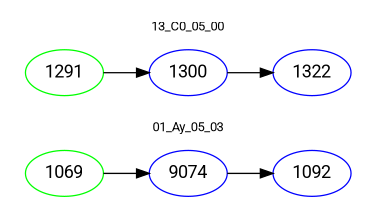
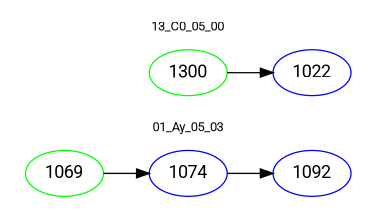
(64, 73) -> none
(188, 73) -> (188, 73)
(312, 73) -> (312, 73)
(188, 173) -> (188, 173)
